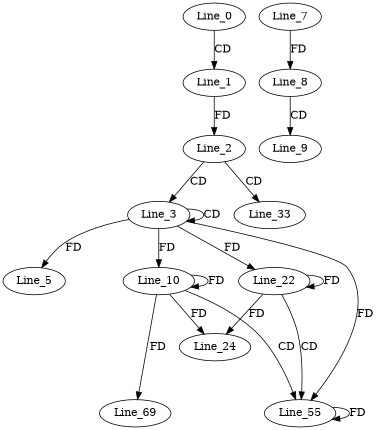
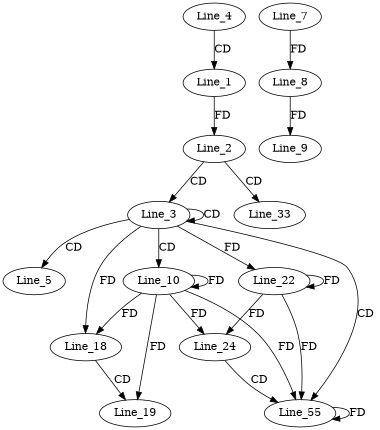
(214, 17) -> (214, 17)
(299, 116) -> (299, 116)
(74, 248) -> (74, 248)
(167, 248) -> (167, 248)
(365, 314) -> (365, 314)
none -> (86, 347)
(286, 347) -> (286, 347)
(309, 347) -> (309, 347)
none -> (246, 382)
(135, 413) -> (135, 413)
